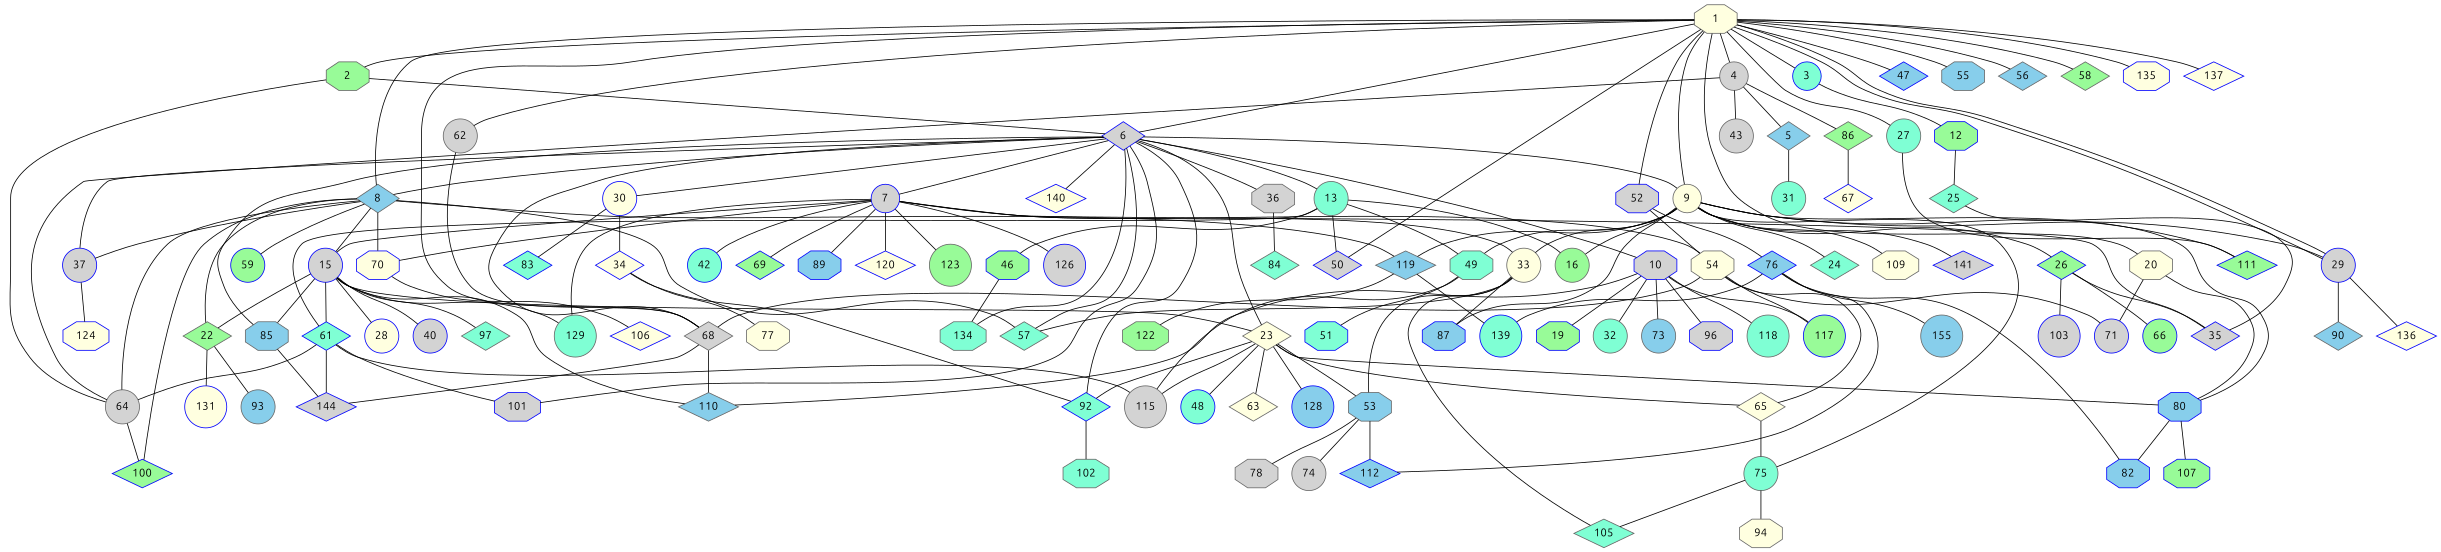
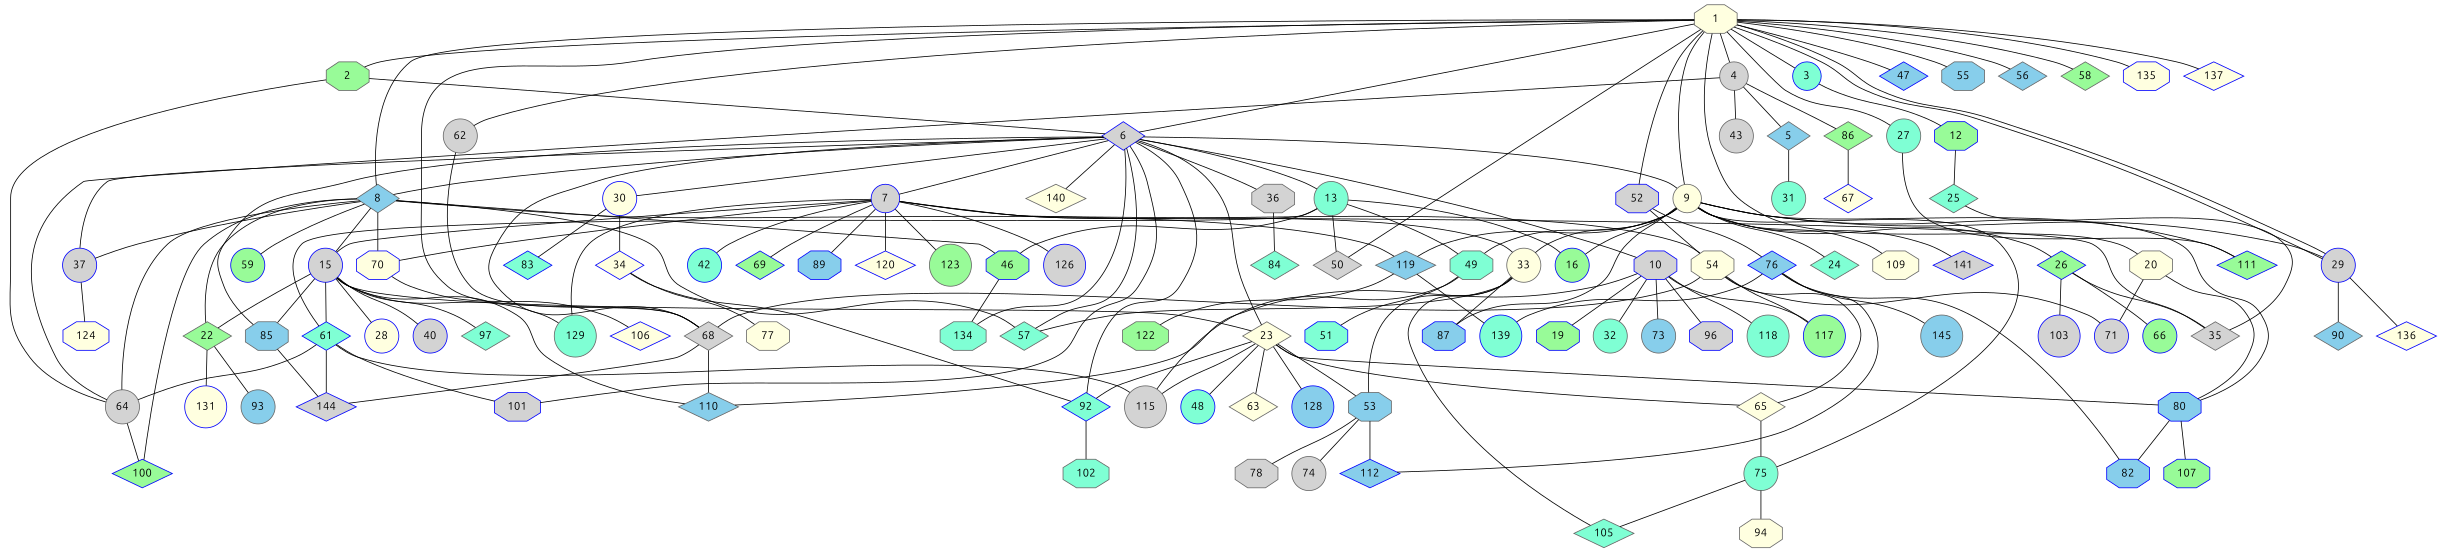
(1056, 199) -> (1056, 199)
none -> (742, 226)
(1337, 265) -> (1337, 265)
(1572, 265) -> (1572, 265)
(1942, 336) -> (1942, 336)
(2215, 336) -> (2215, 336)
